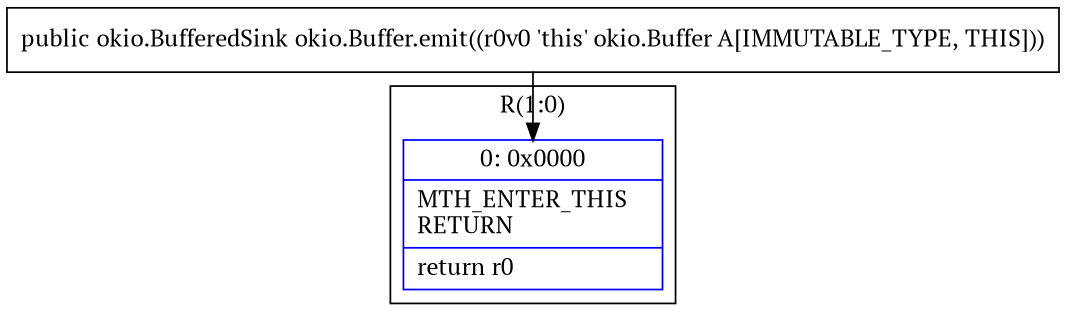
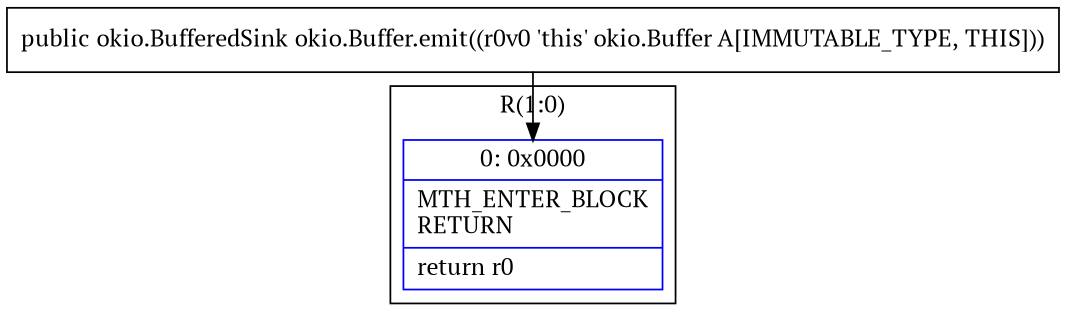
(523, 200) -> (533, 200)
